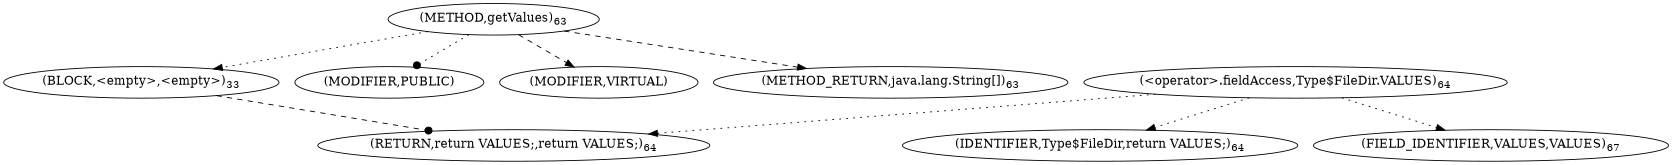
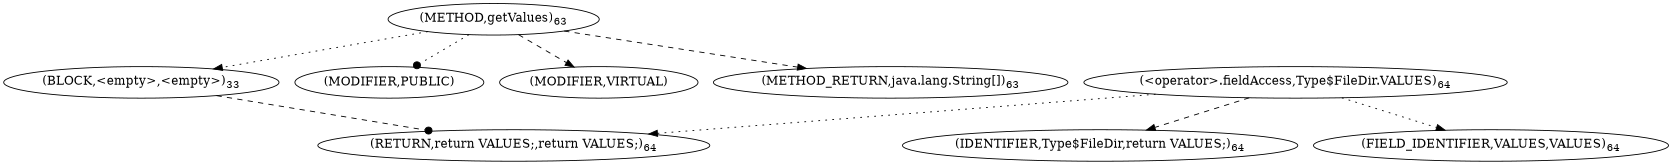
(1202, 113) -> (1202, 113)
(1614, 144) -> (1614, 144)
